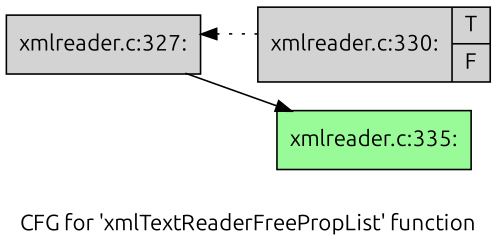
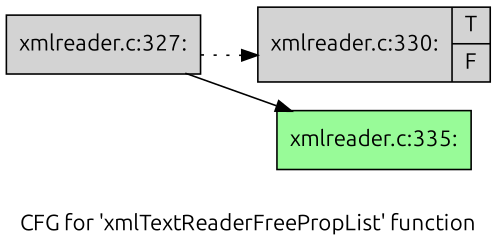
(237, 34) -> (221, 55)
